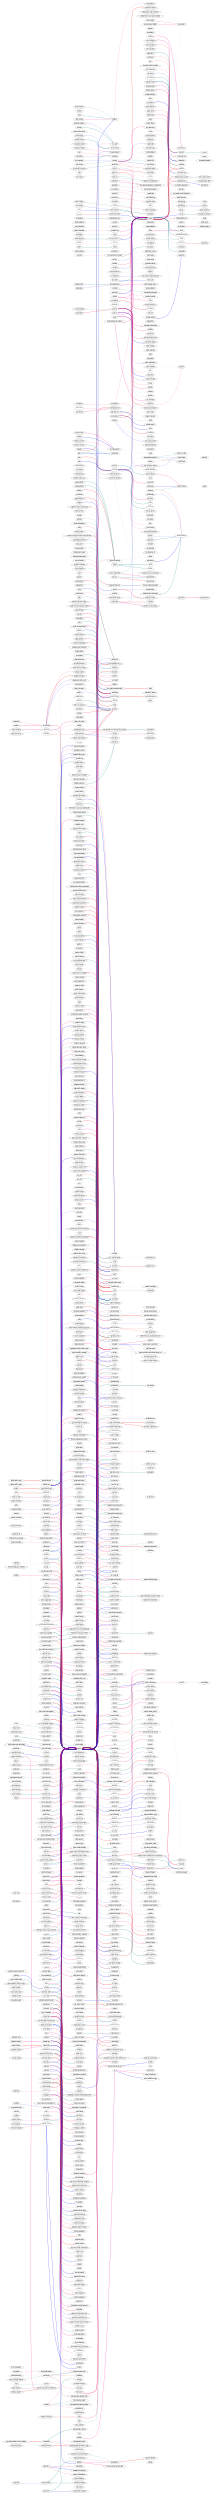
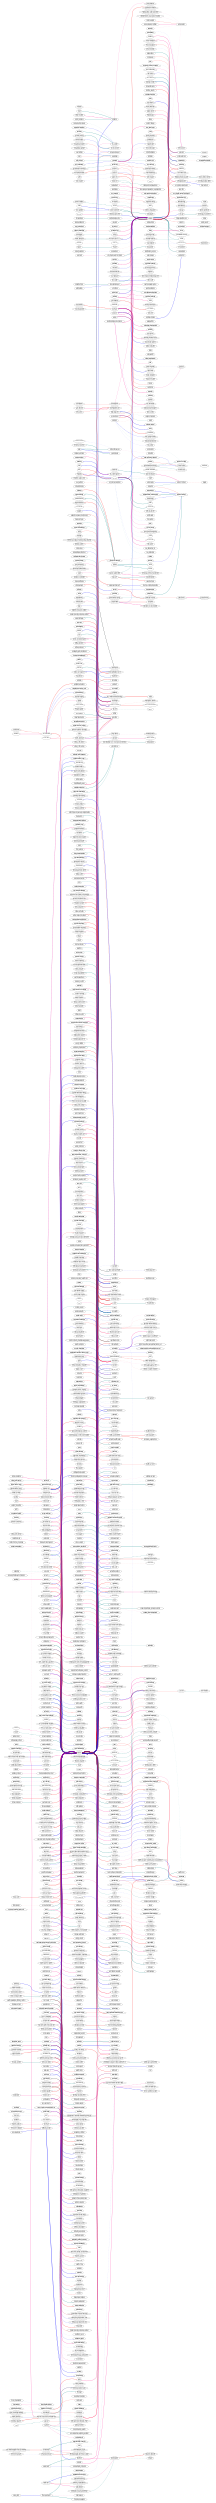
none -> (79, 173)
